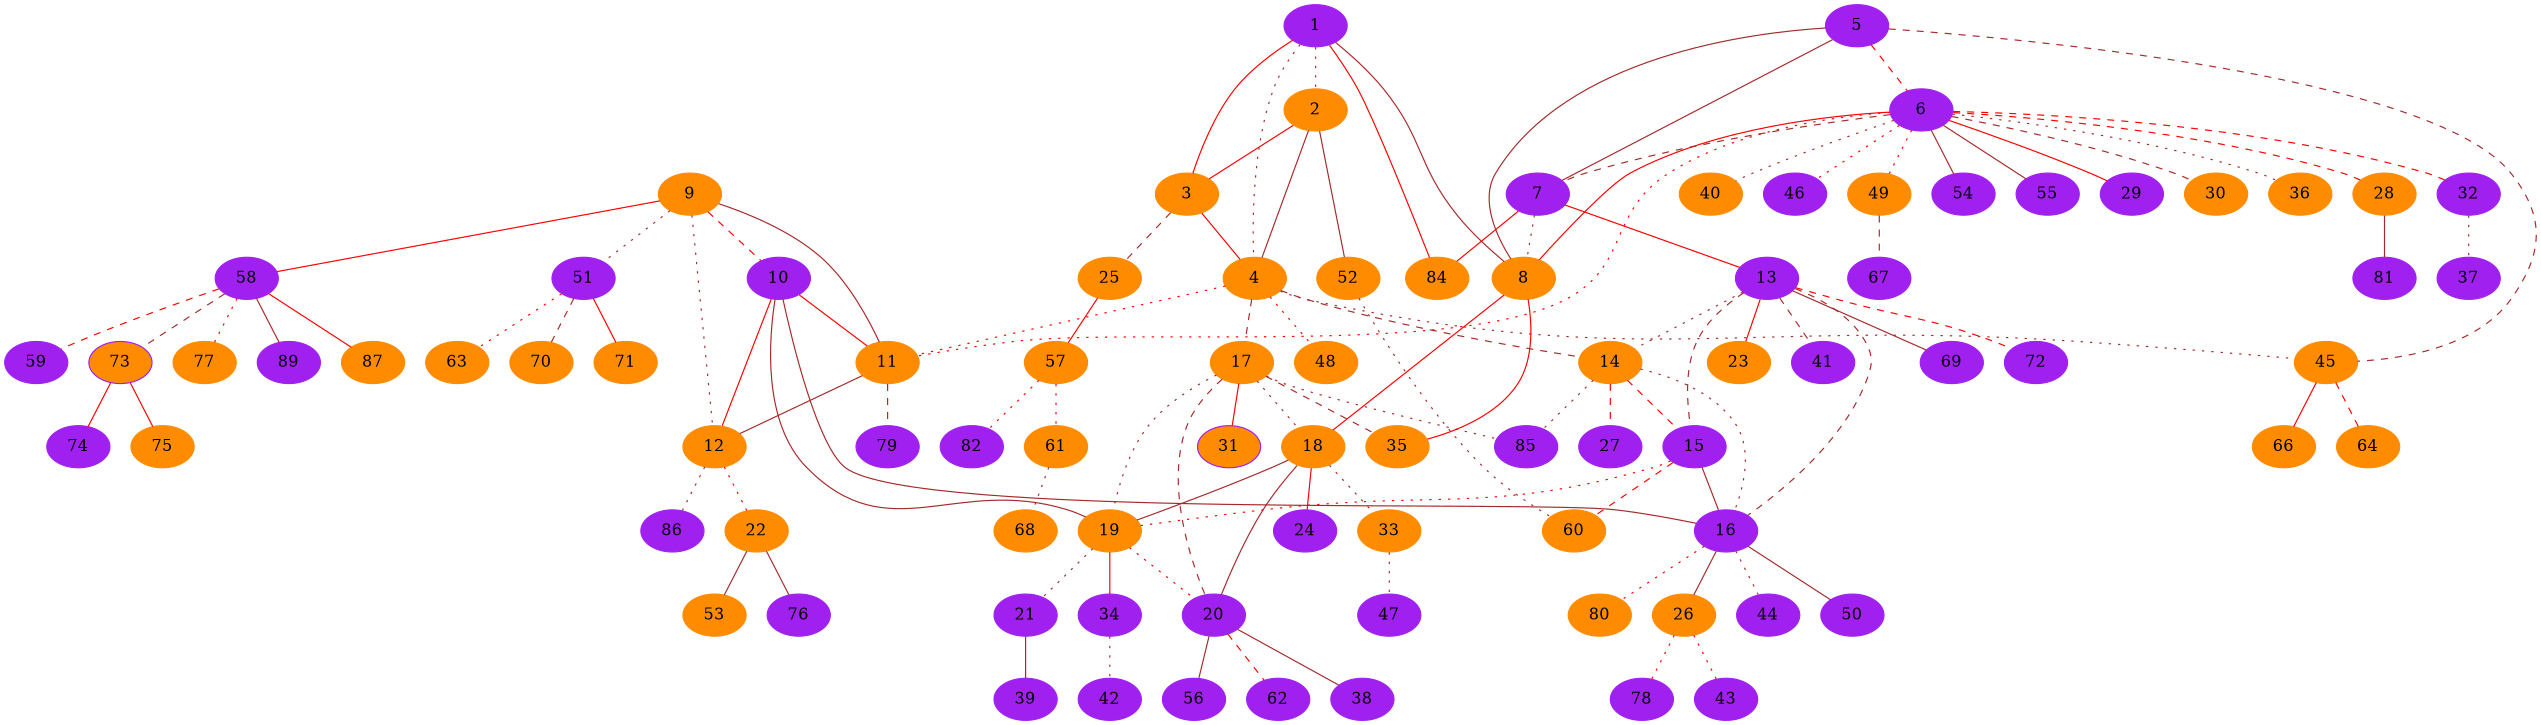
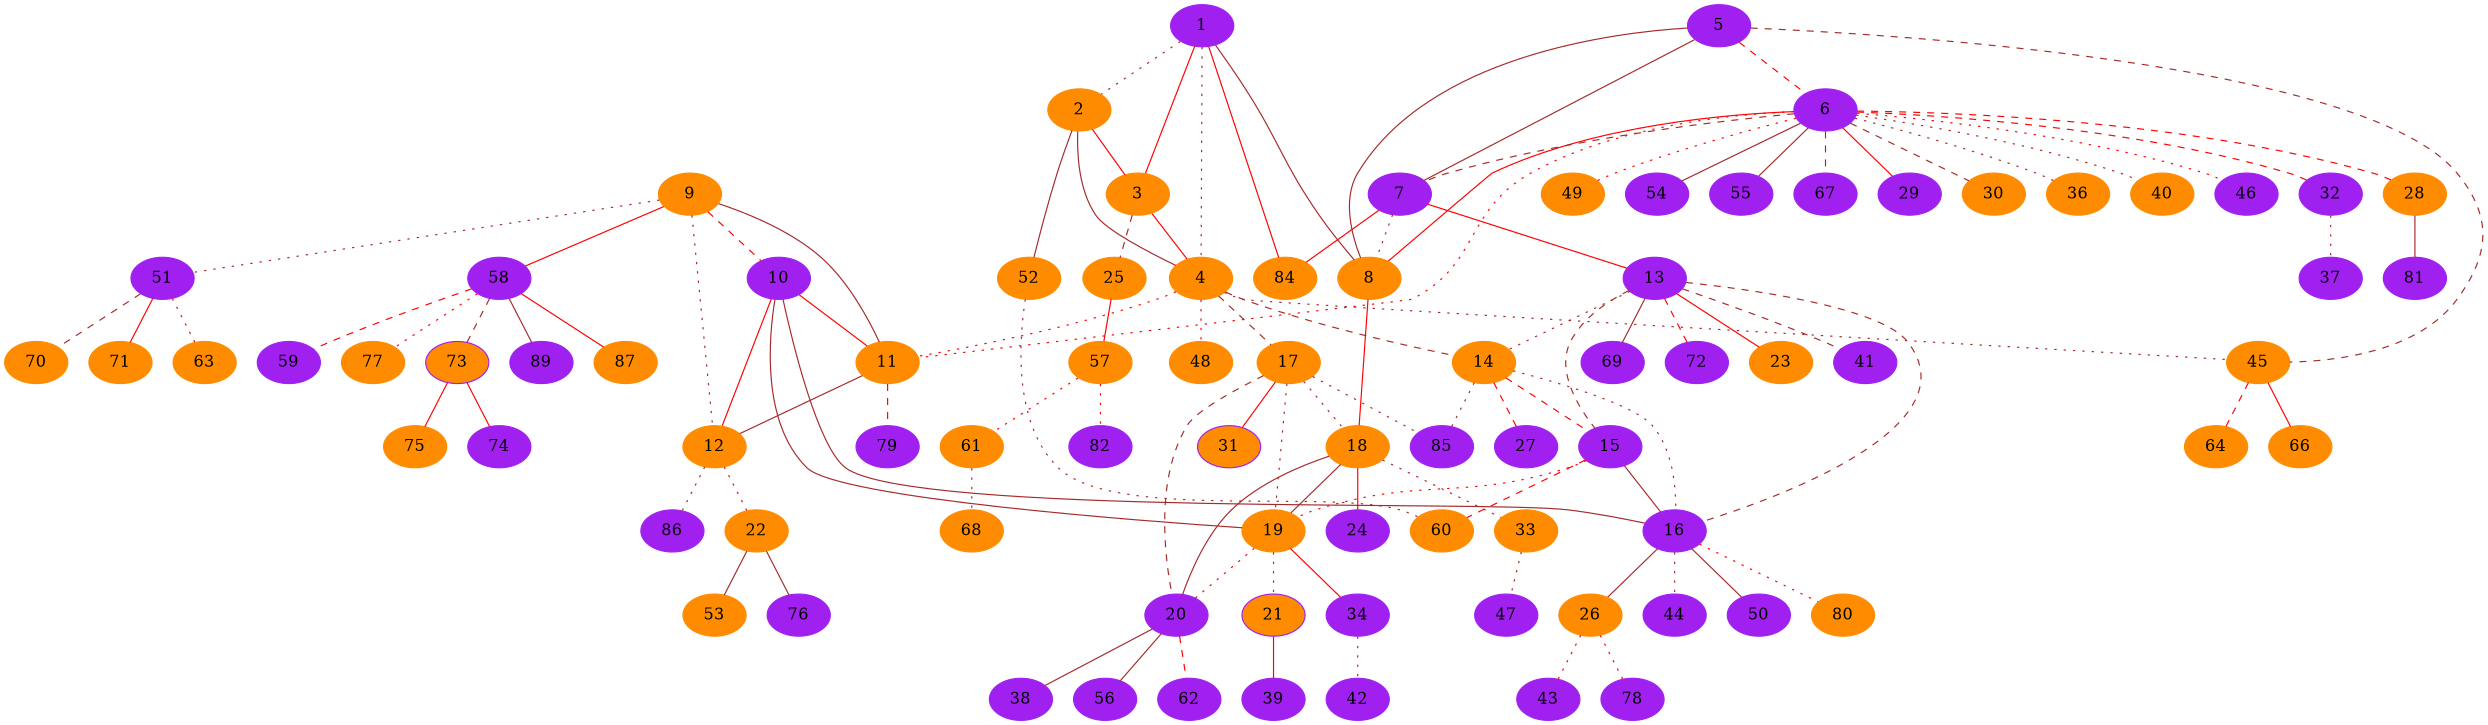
(1879, 236) -> (1826, 152)
(1397, 447) -> none
(1026, 615) -> (1274, 615)
